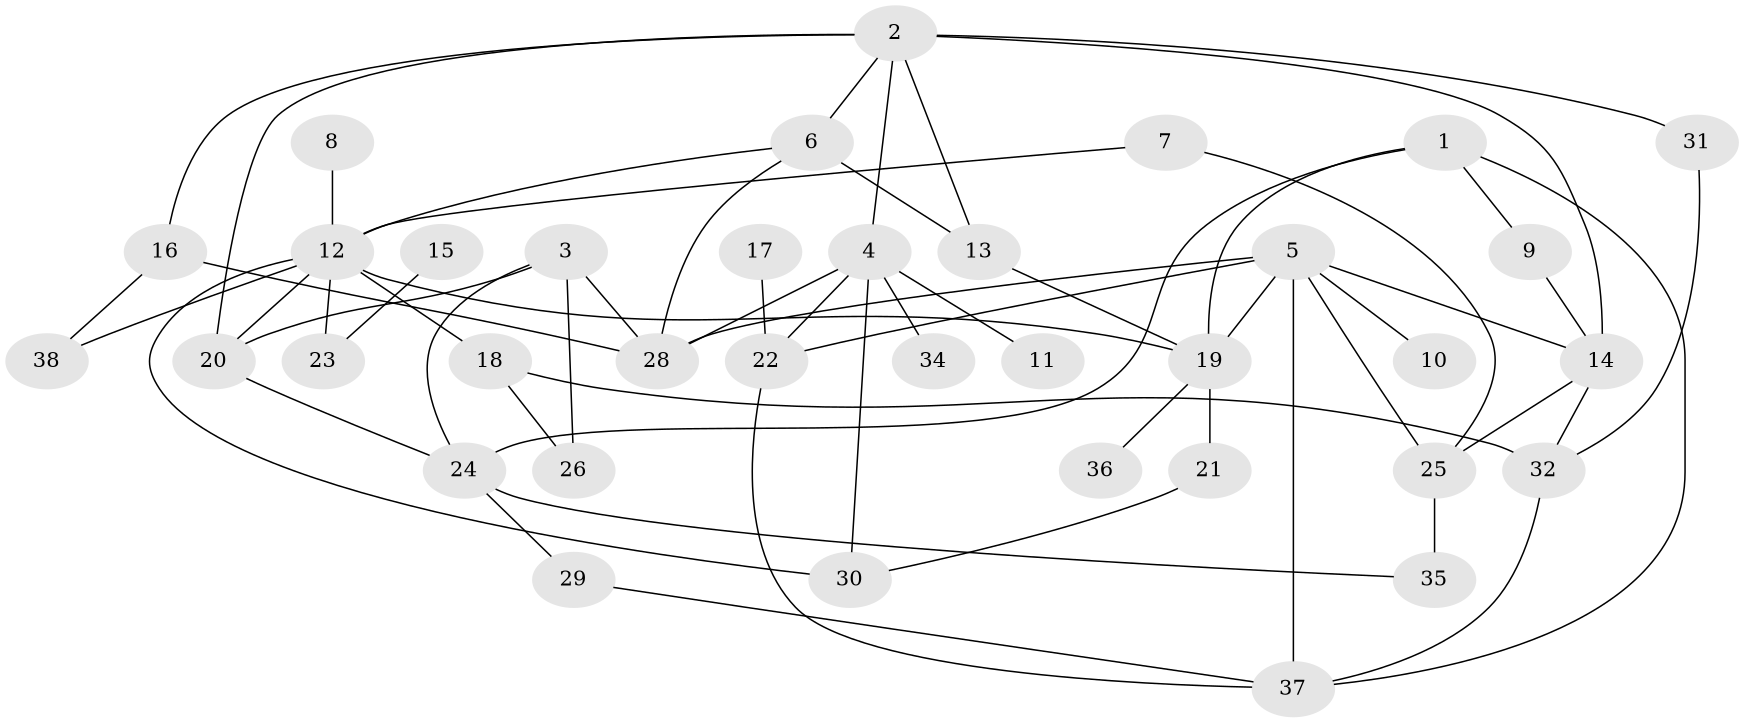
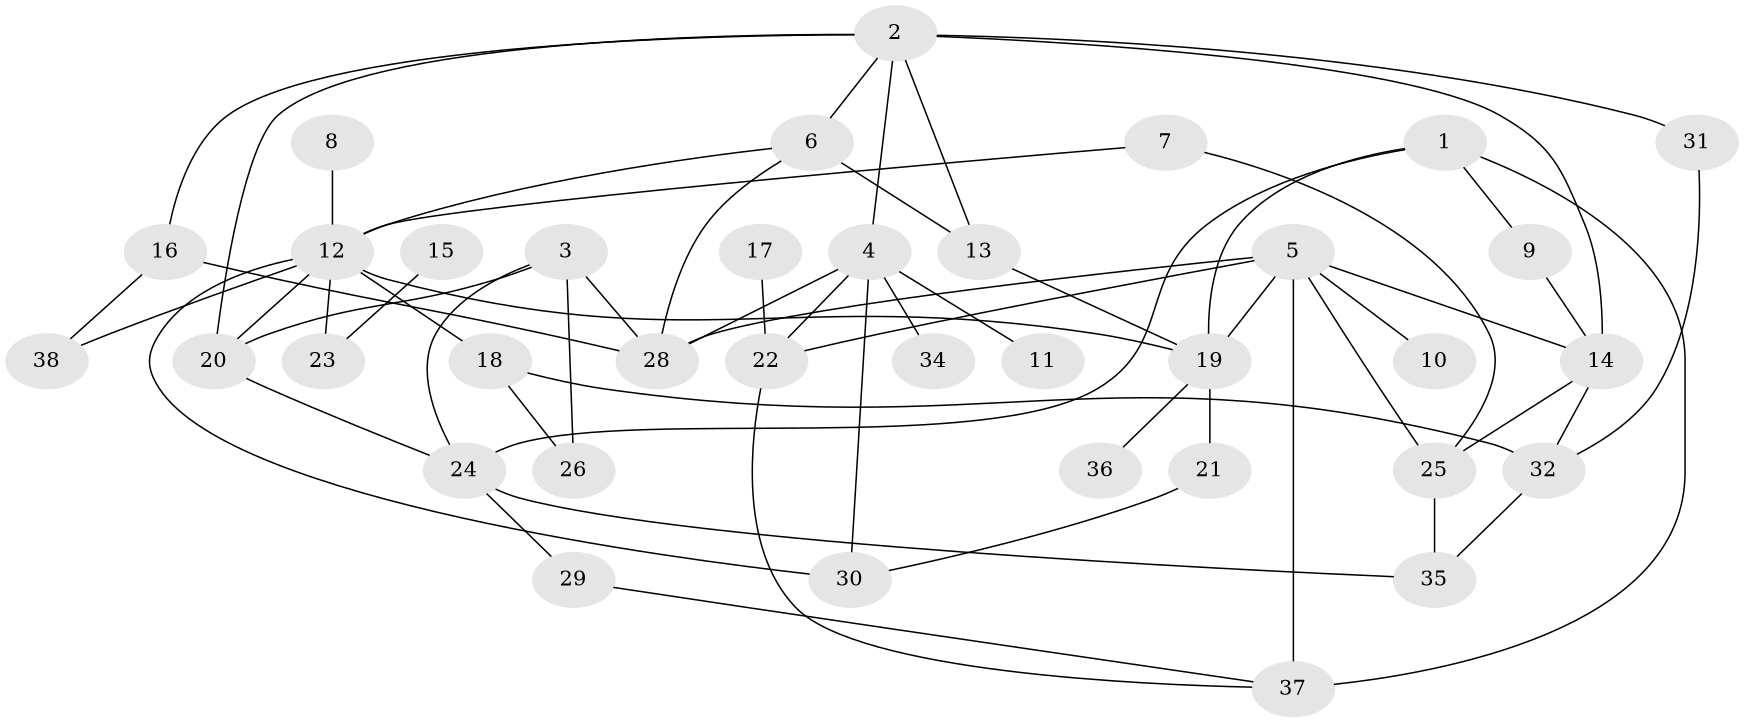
(1469, 624) -> (1489, 525)
